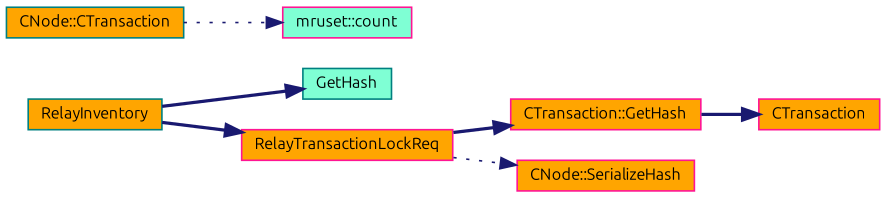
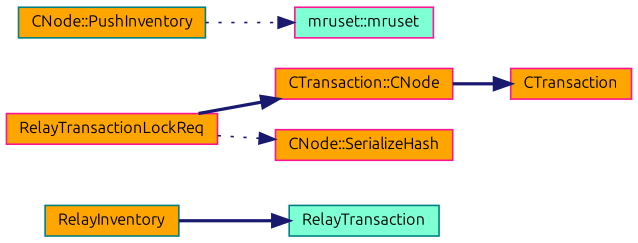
(95, 23) -> (112, 23)
(347, 23) -> (364, 23)
(347, 84) -> (364, 221)
(606, 114) -> (364, 84)
(194, 126) -> none
